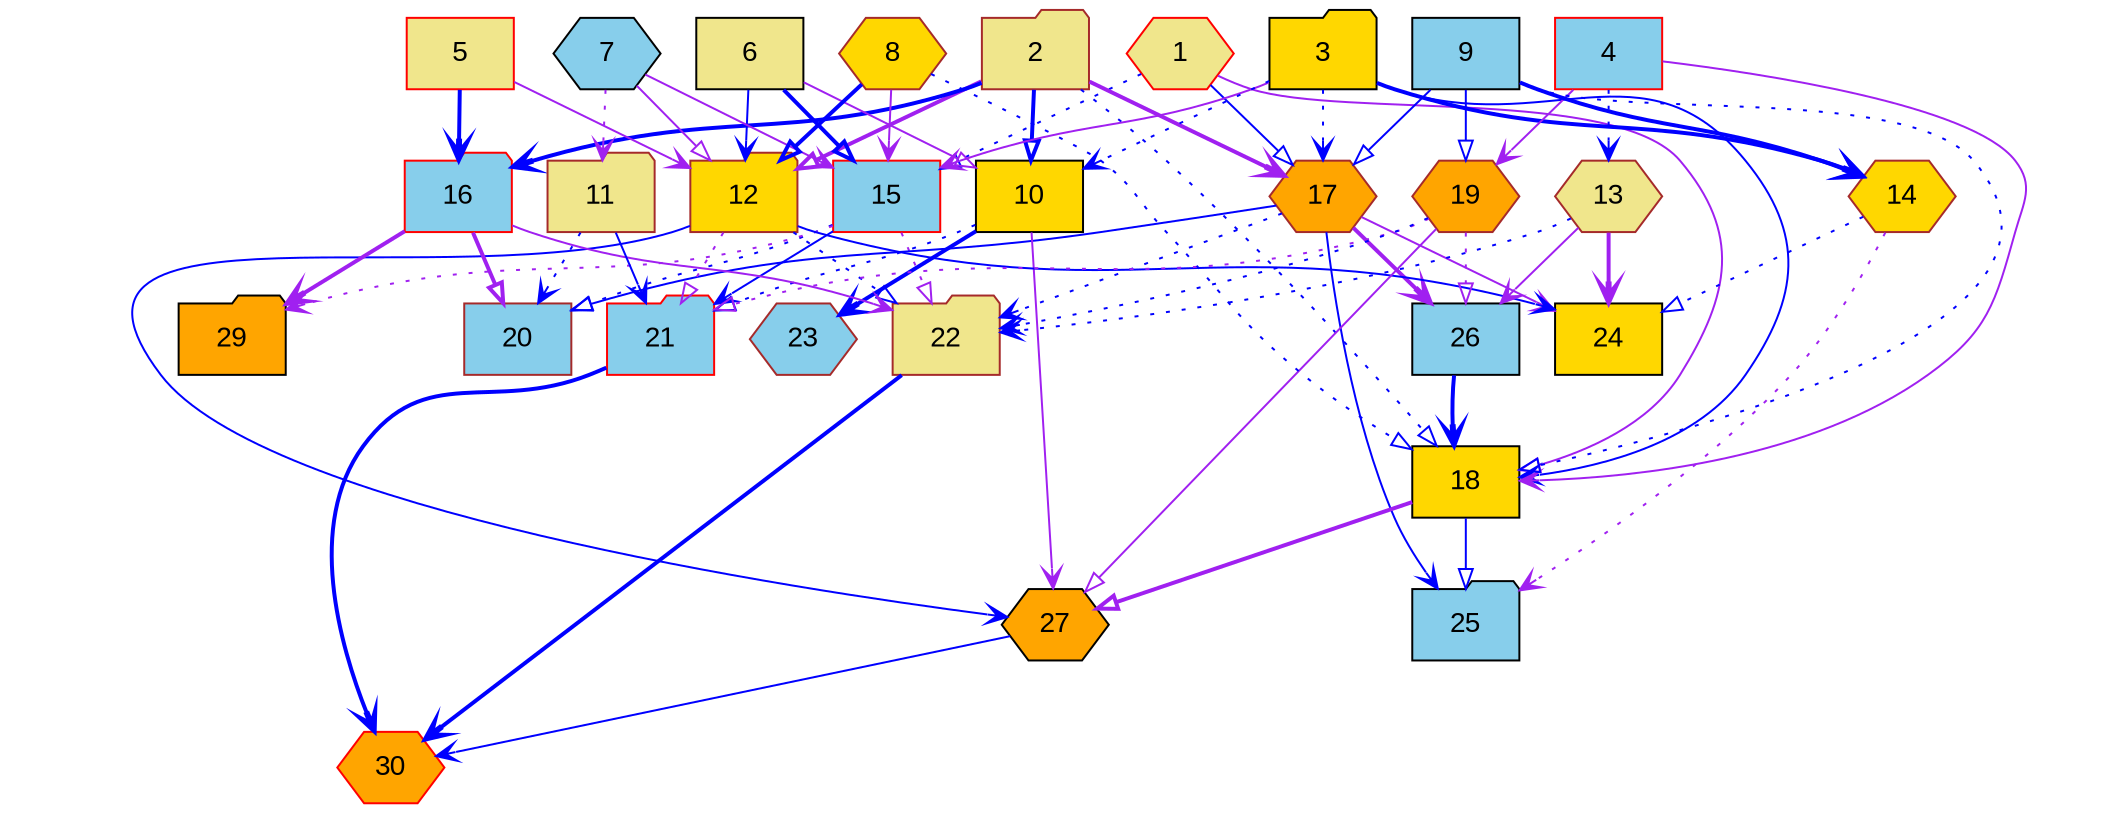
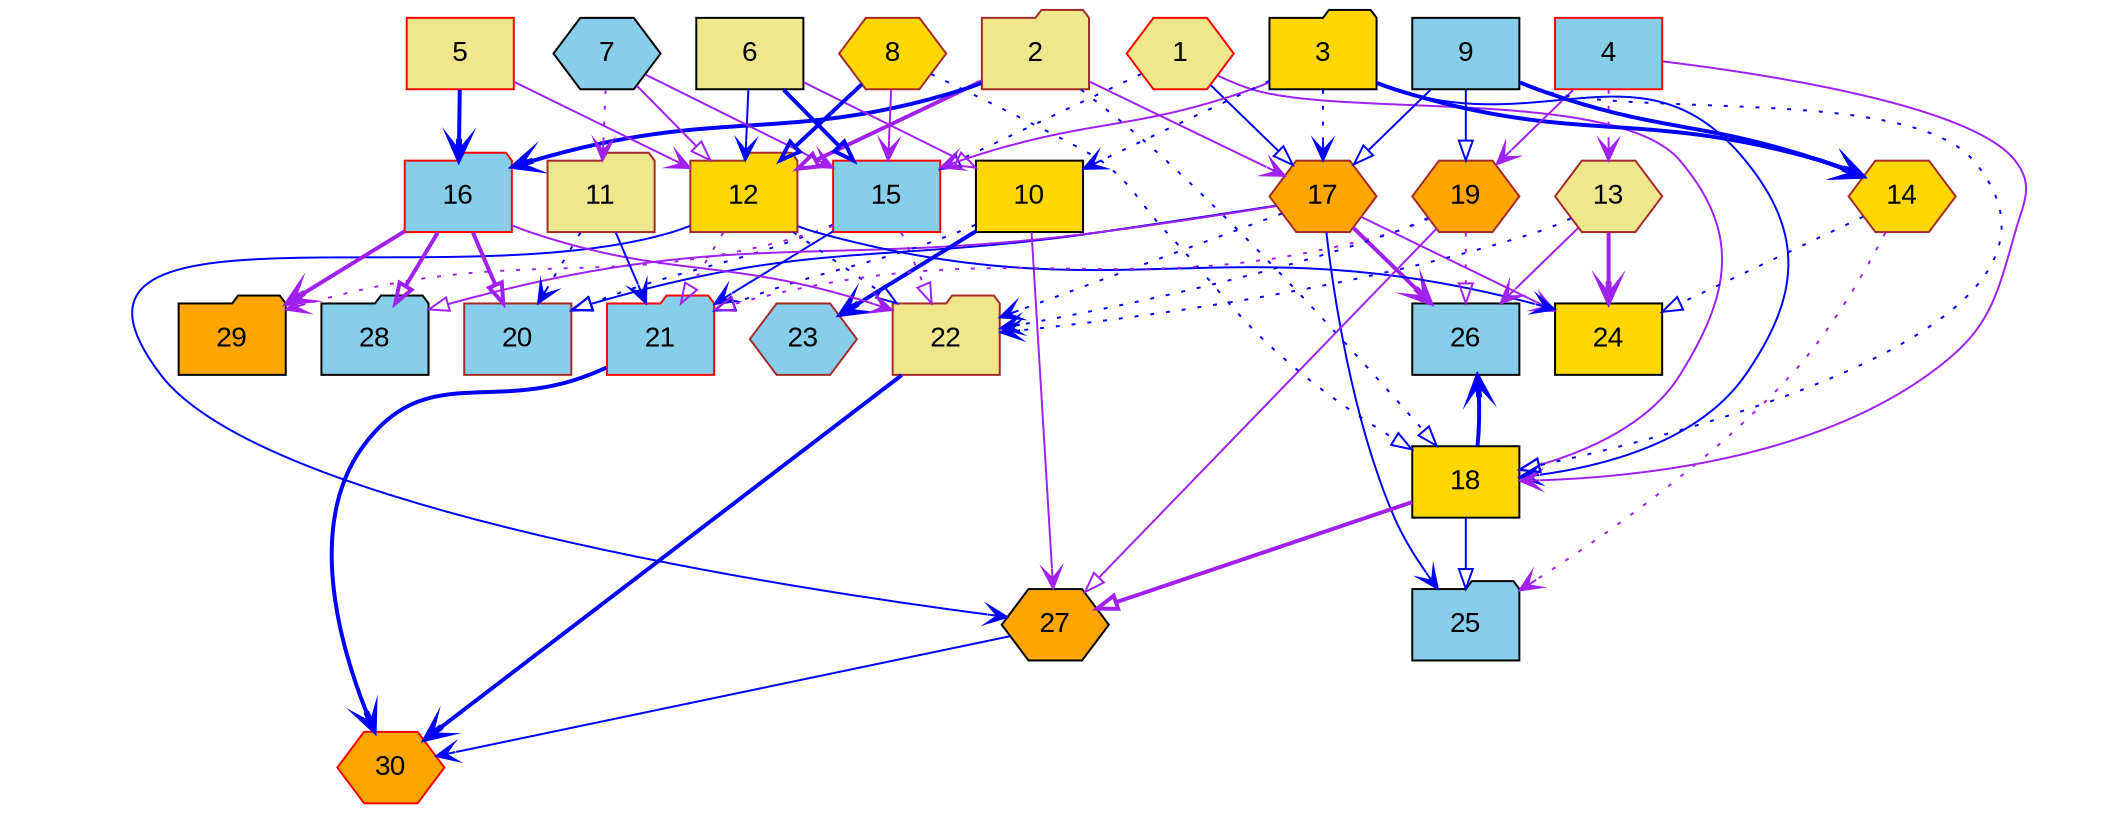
(1033, 110) -> none
(1609, 115) -> (1609, 115)
(1196, 133) -> (1196, 133)
none -> (375, 339)
(1453, 401) -> (1479, 421)
